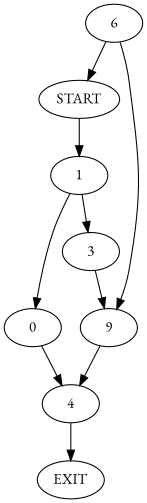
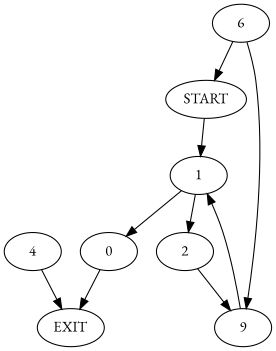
(91, 252) -> (185, 252)
(49, 361) -> (92, 285)
(92, 361) -> (229, 255)
